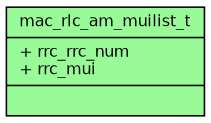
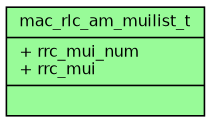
(75, 52) -> (80, 52)
